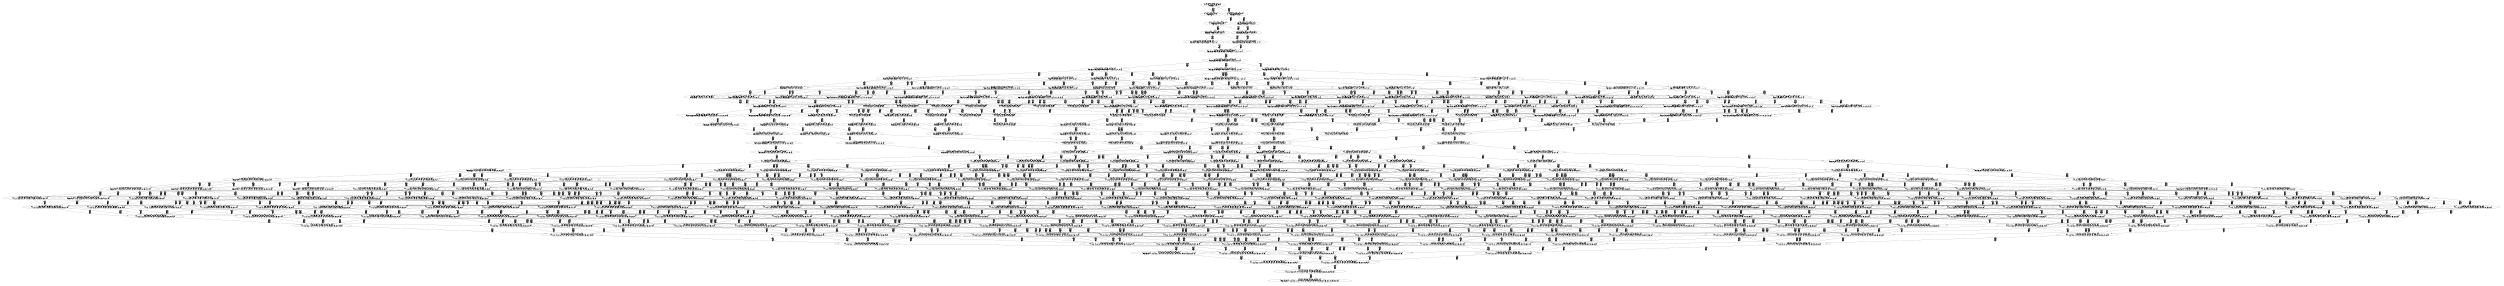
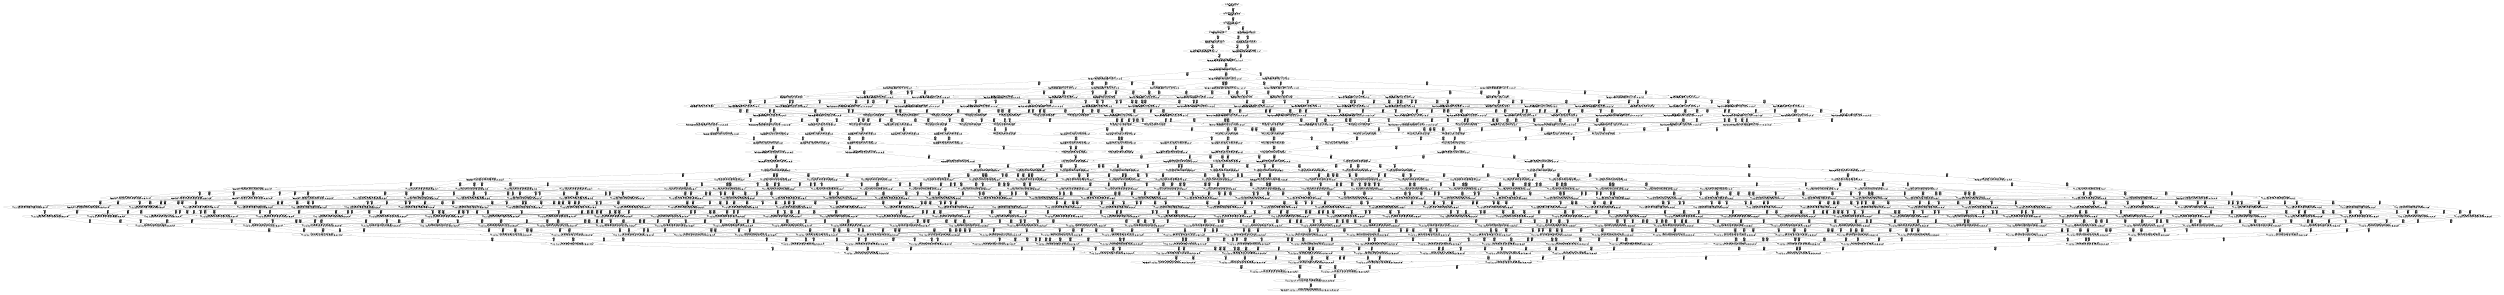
(1212, 9) -> (1232, 9)
